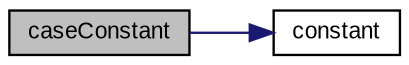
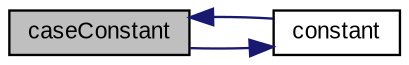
none -> (243, 17)
